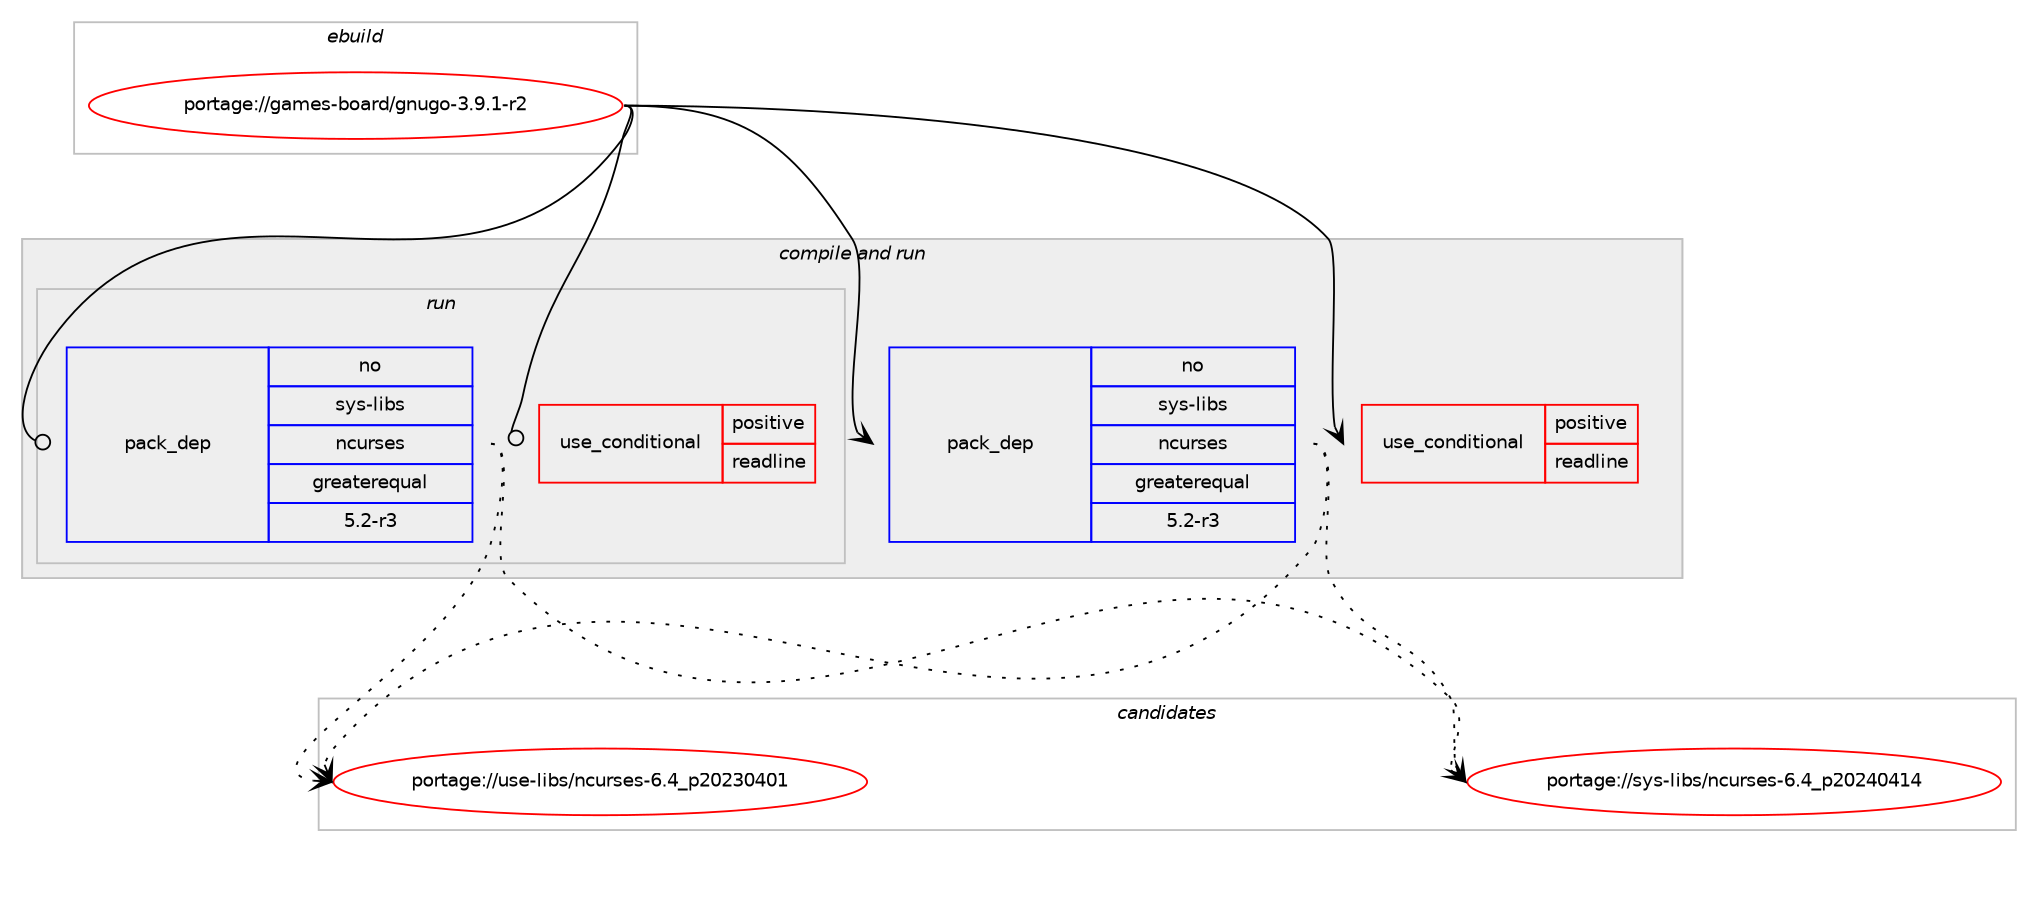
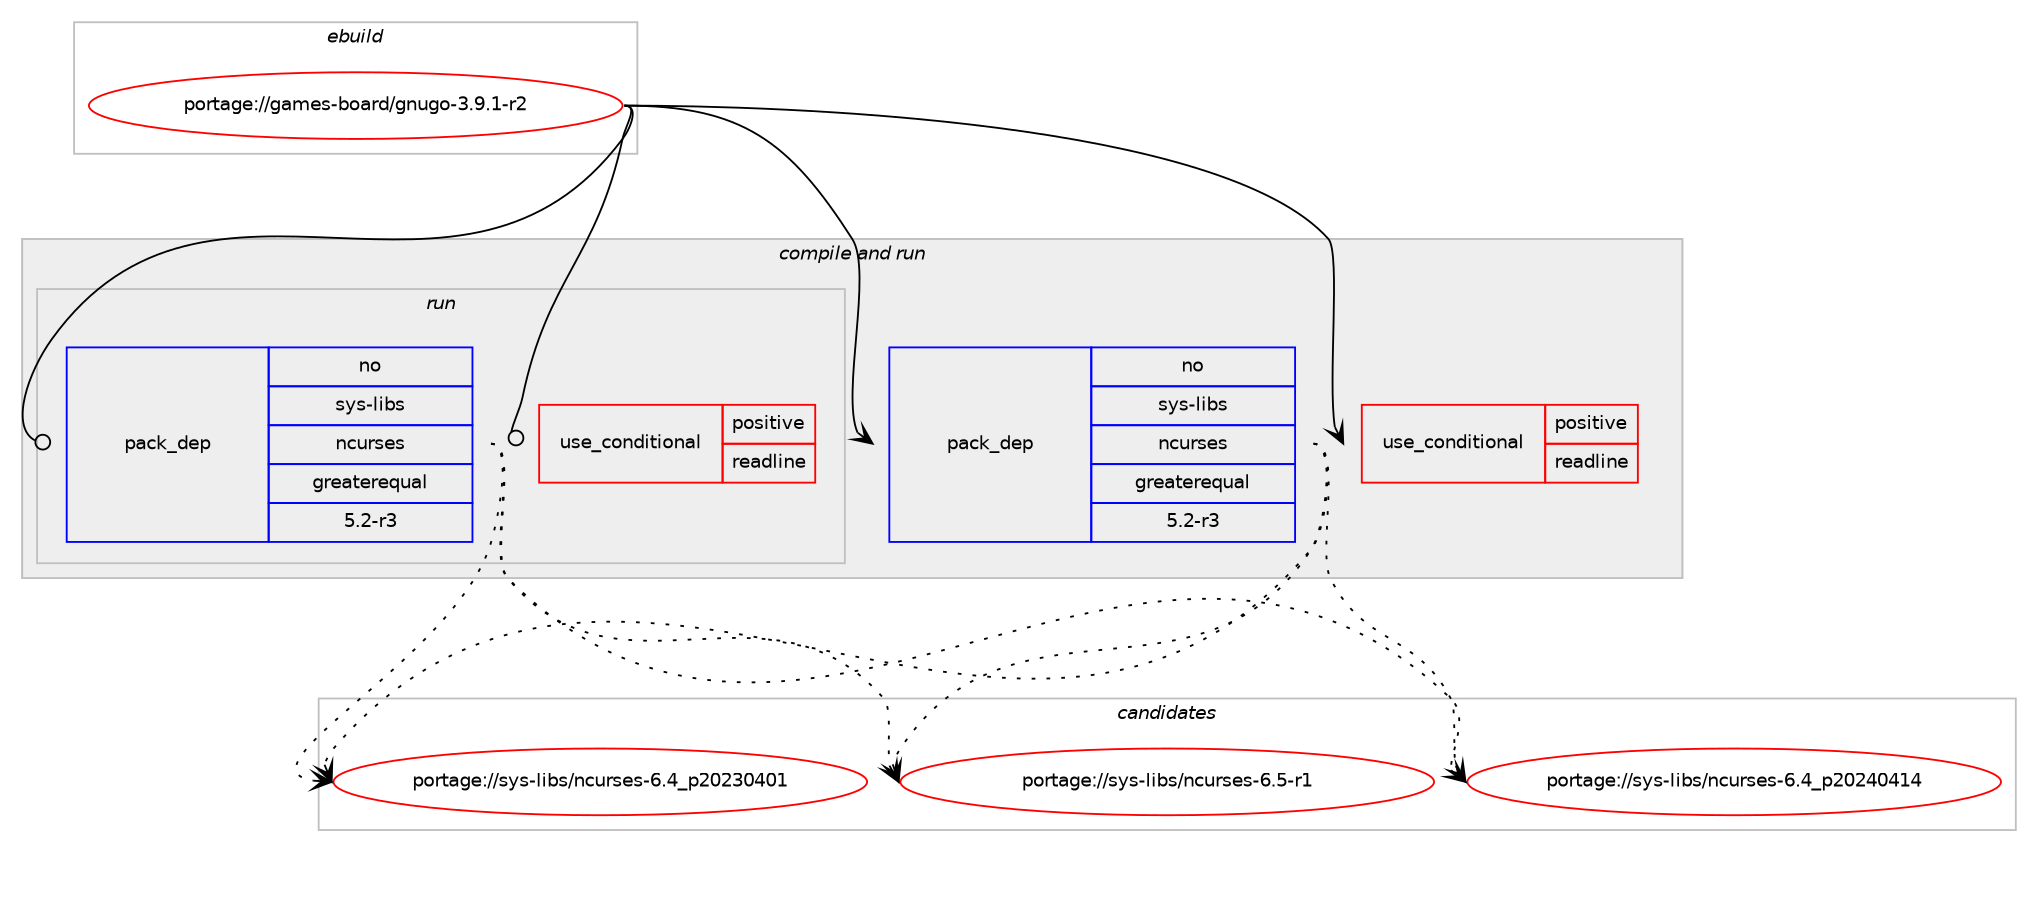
(600, 782) -> (600, 782)
none -> (1167, 782)
